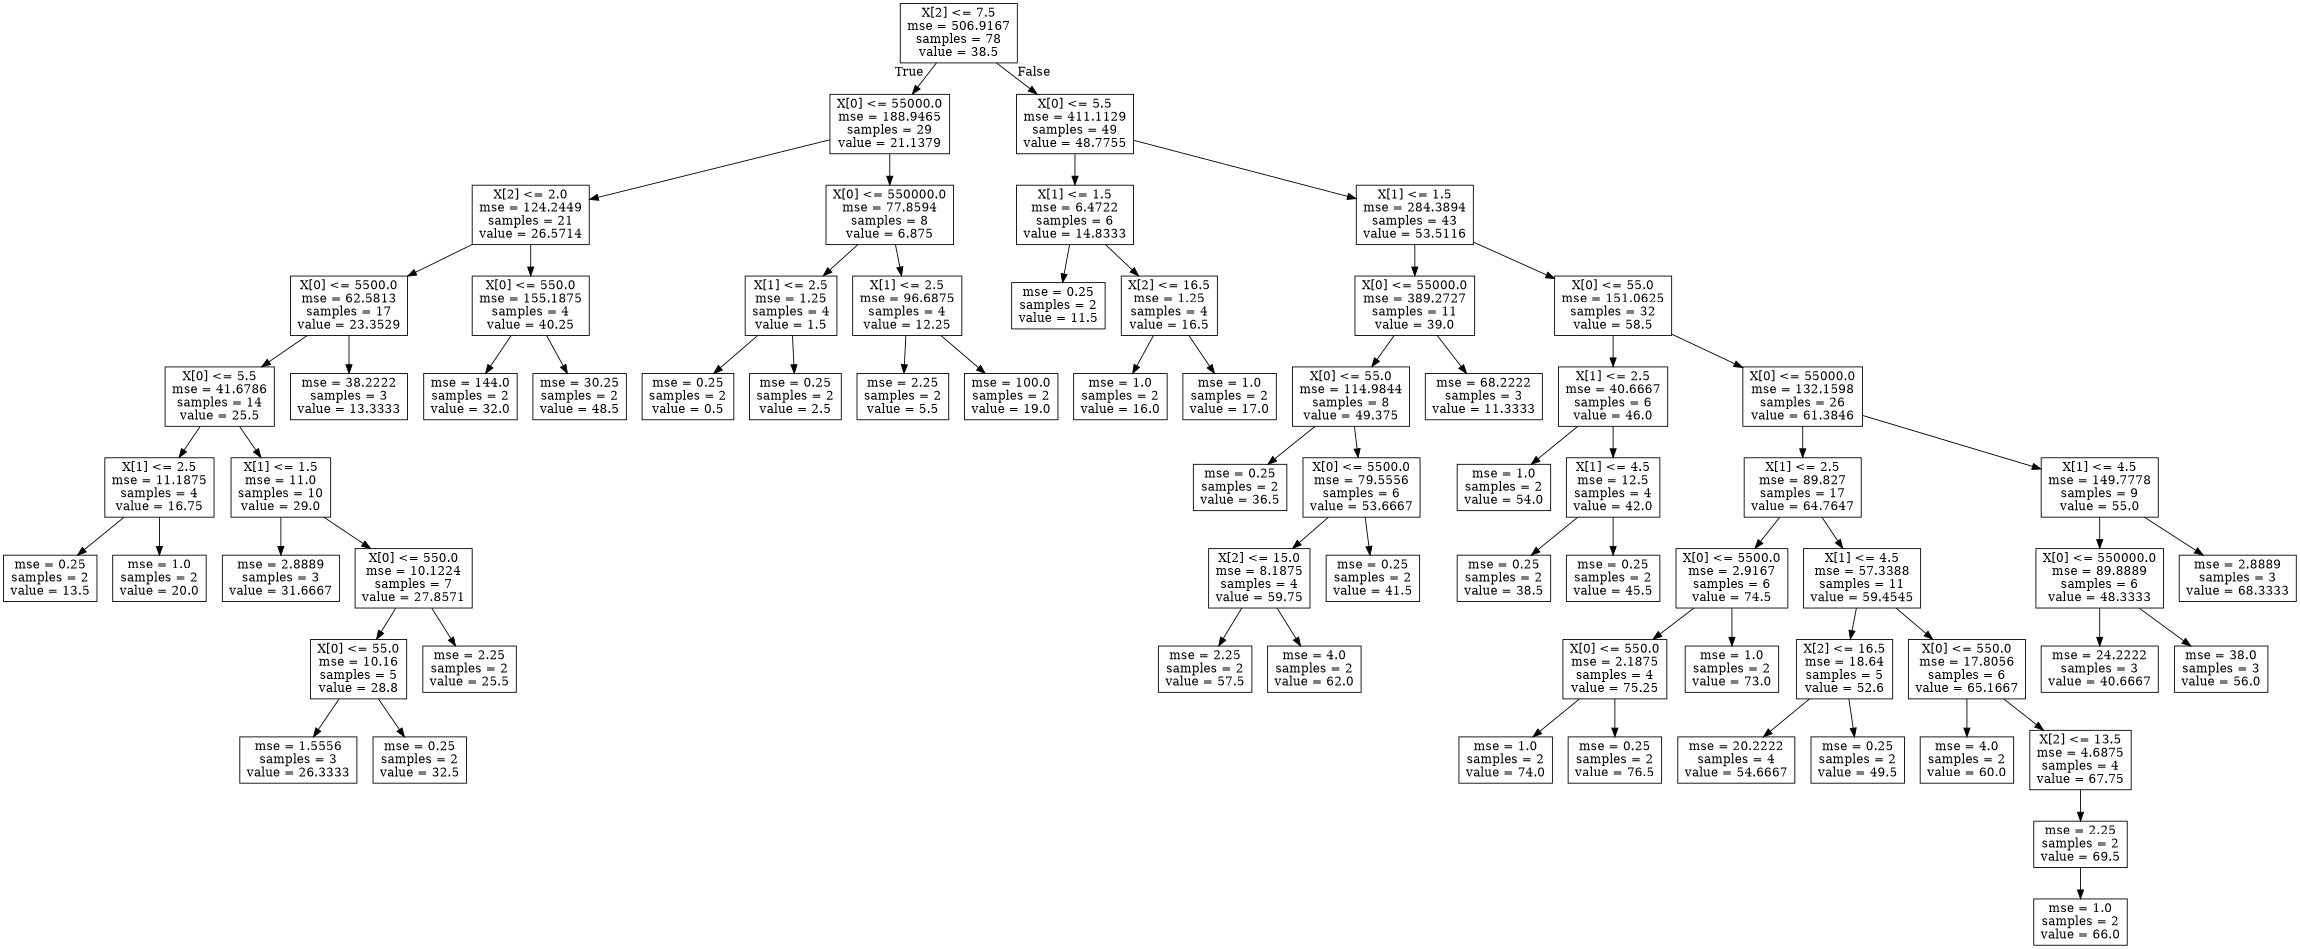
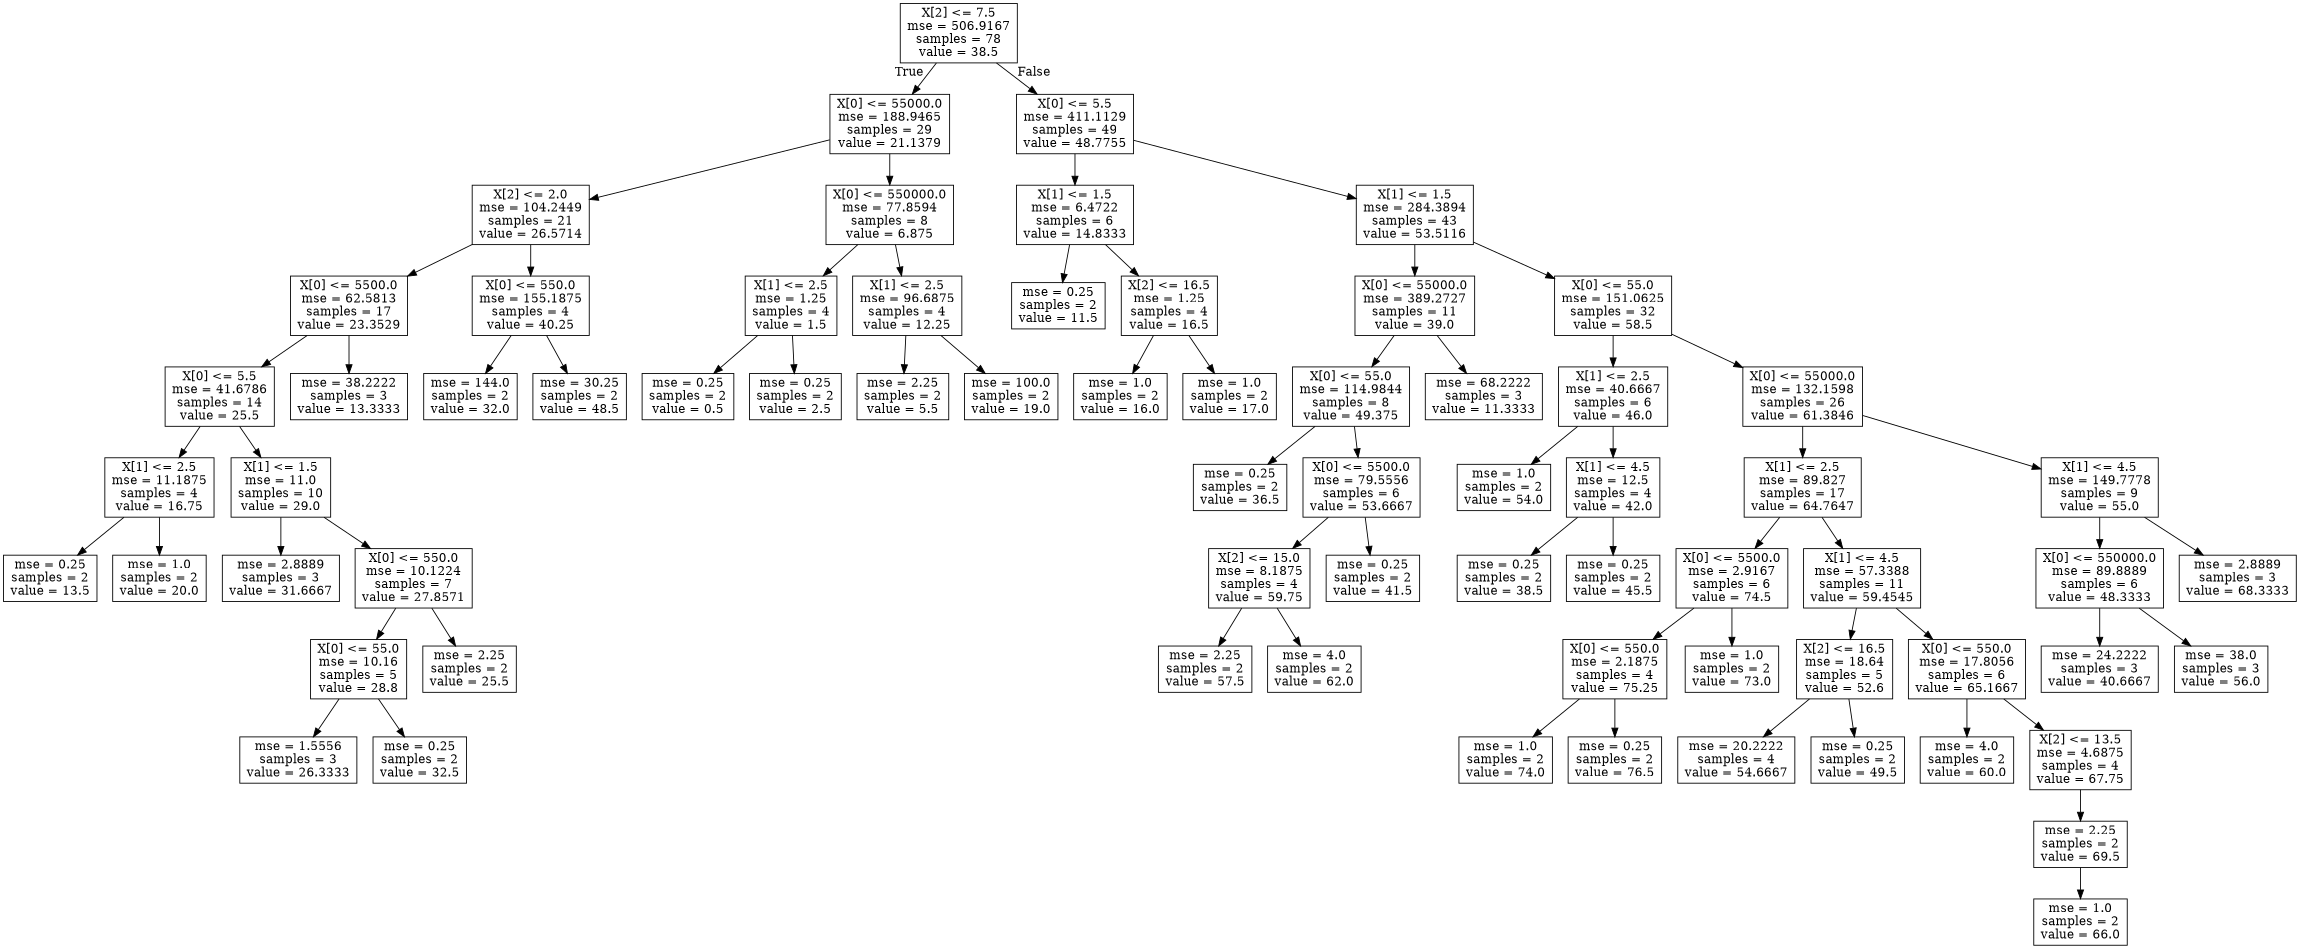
(531, 215) -> (531, 215)
